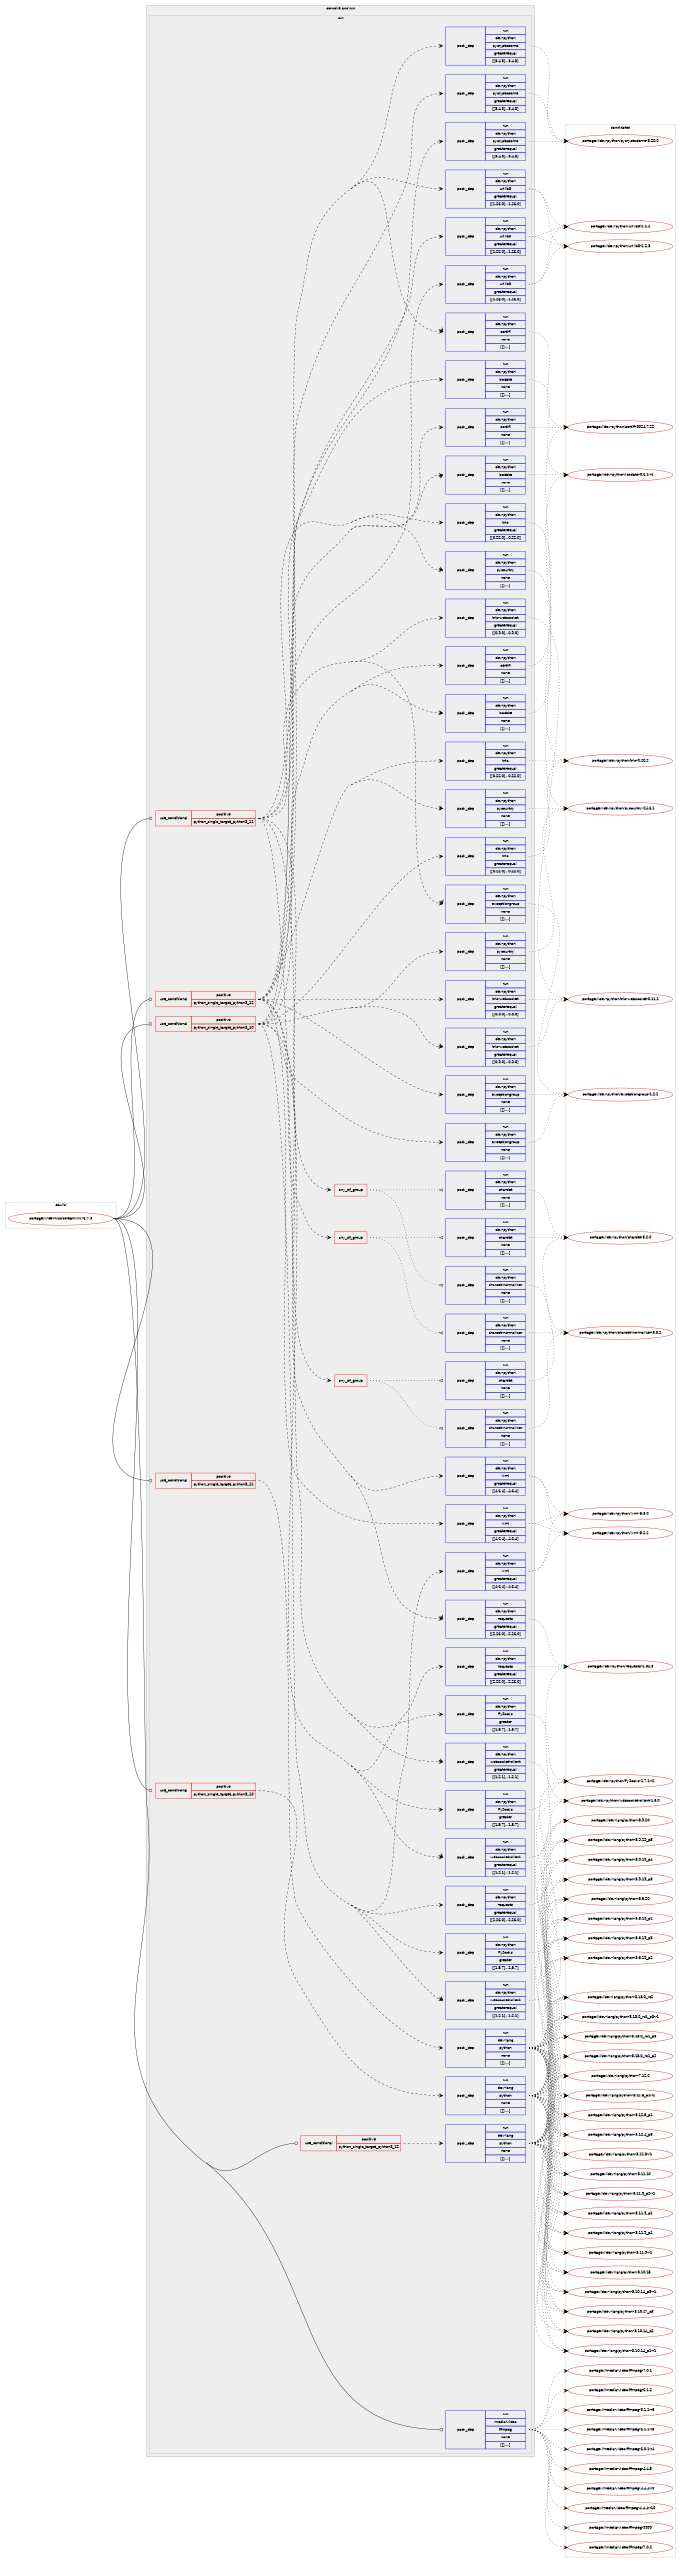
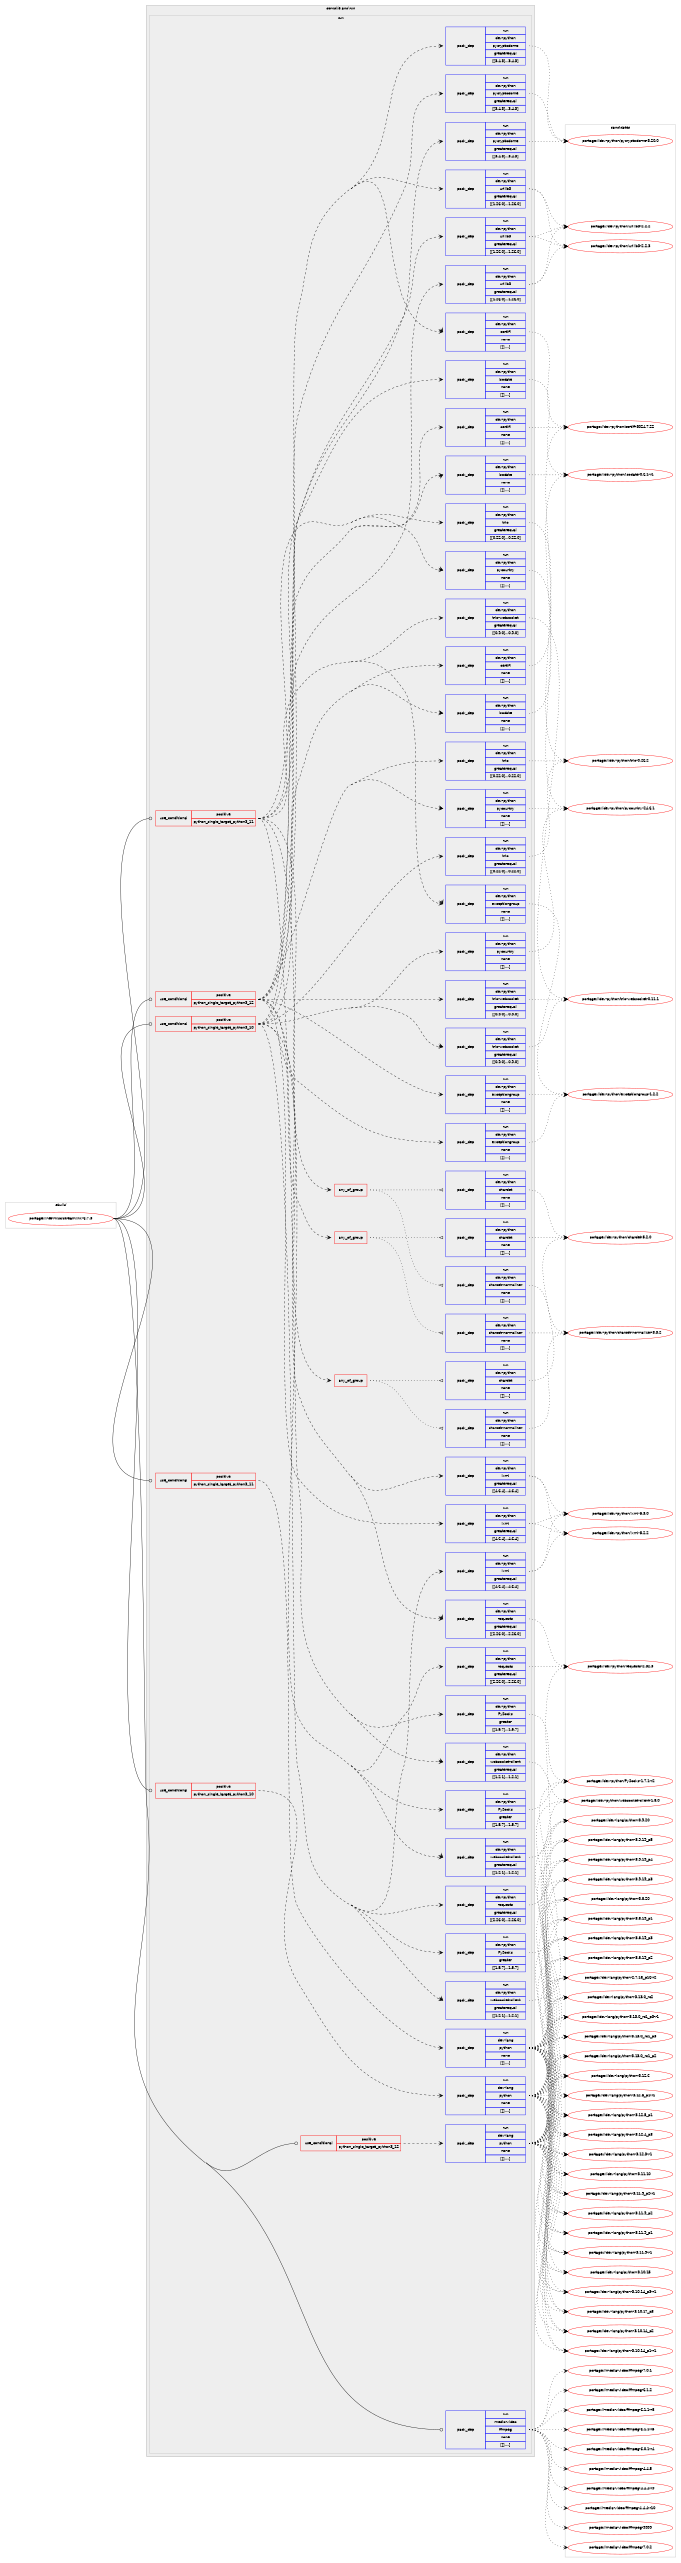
none -> (620, 1978)
(620, 2076) -> (620, 2076)
(620, 2410) -> (620, 2410)
